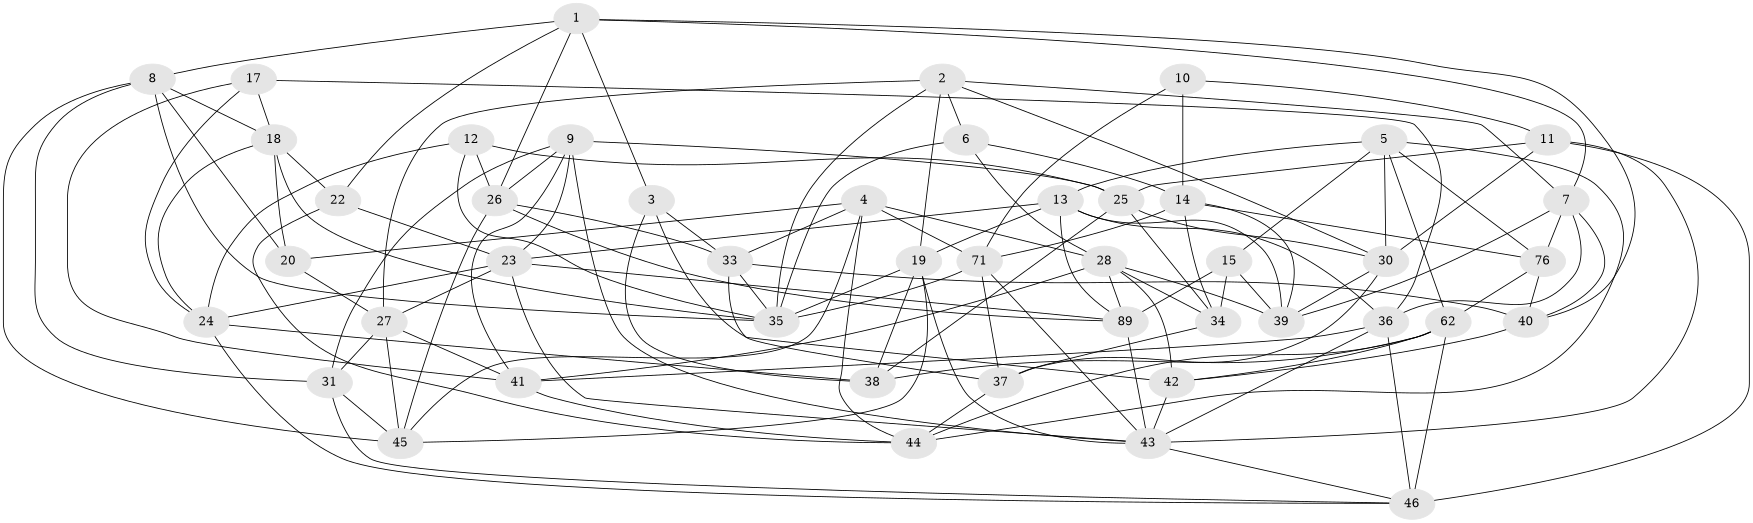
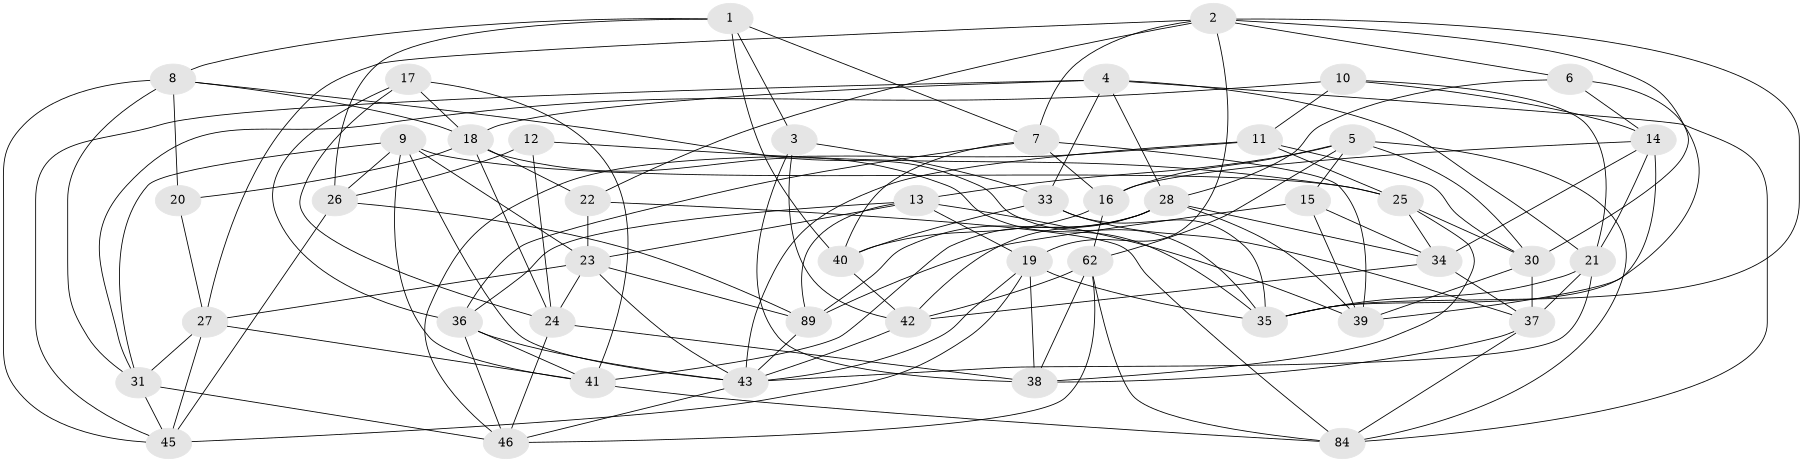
(444, 95) -> (937, 77)
none -> (618, 101)
(605, 223) -> none
(576, 231) -> (784, 93)
(567, 261) -> none
(980, 261) -> (1593, 261)
(1543, 261) -> (1106, 201)
none -> (1174, 292)
none -> (1288, 371)
(914, 443) -> (1342, 443)
